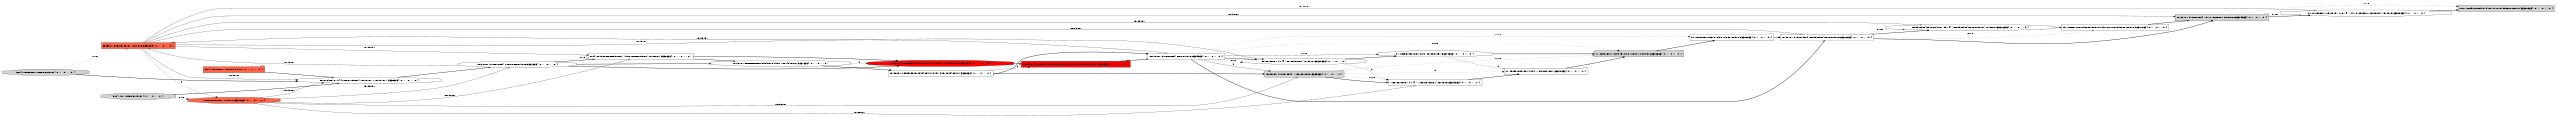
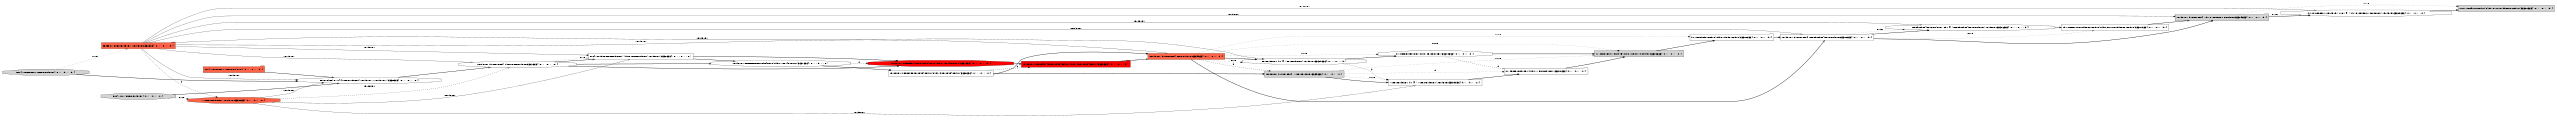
(1300, 55) -> (1300, 55)
(1186, 56) -> (1186, 56)
(303, 64) -> (314, 59)
(1234, 66) -> (1234, 66)
(394, 93) -> (394, 93)
(783, 106) -> none
